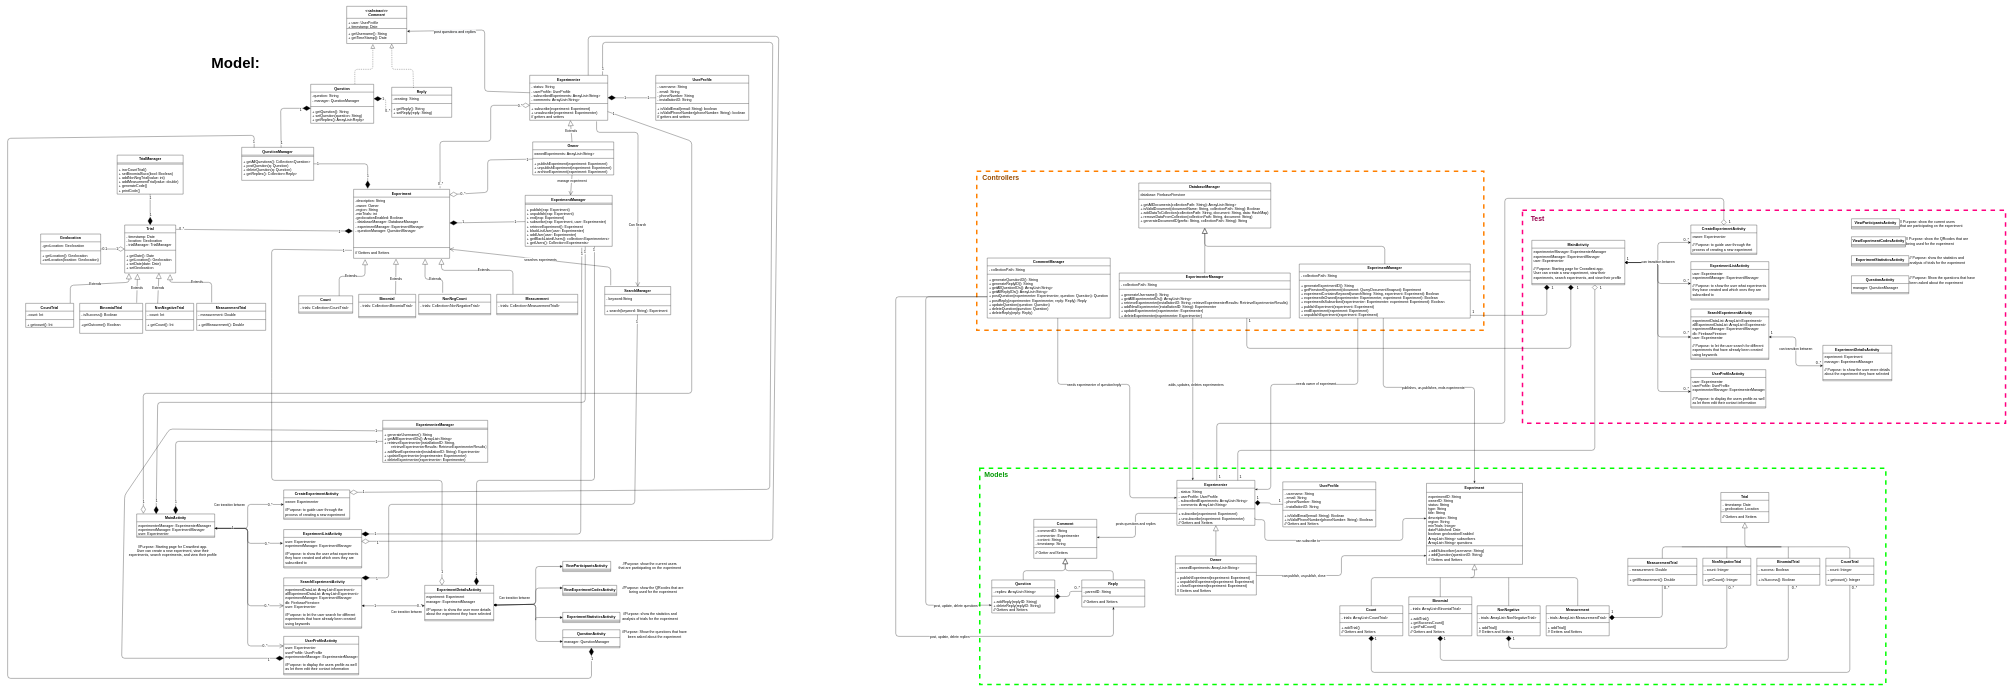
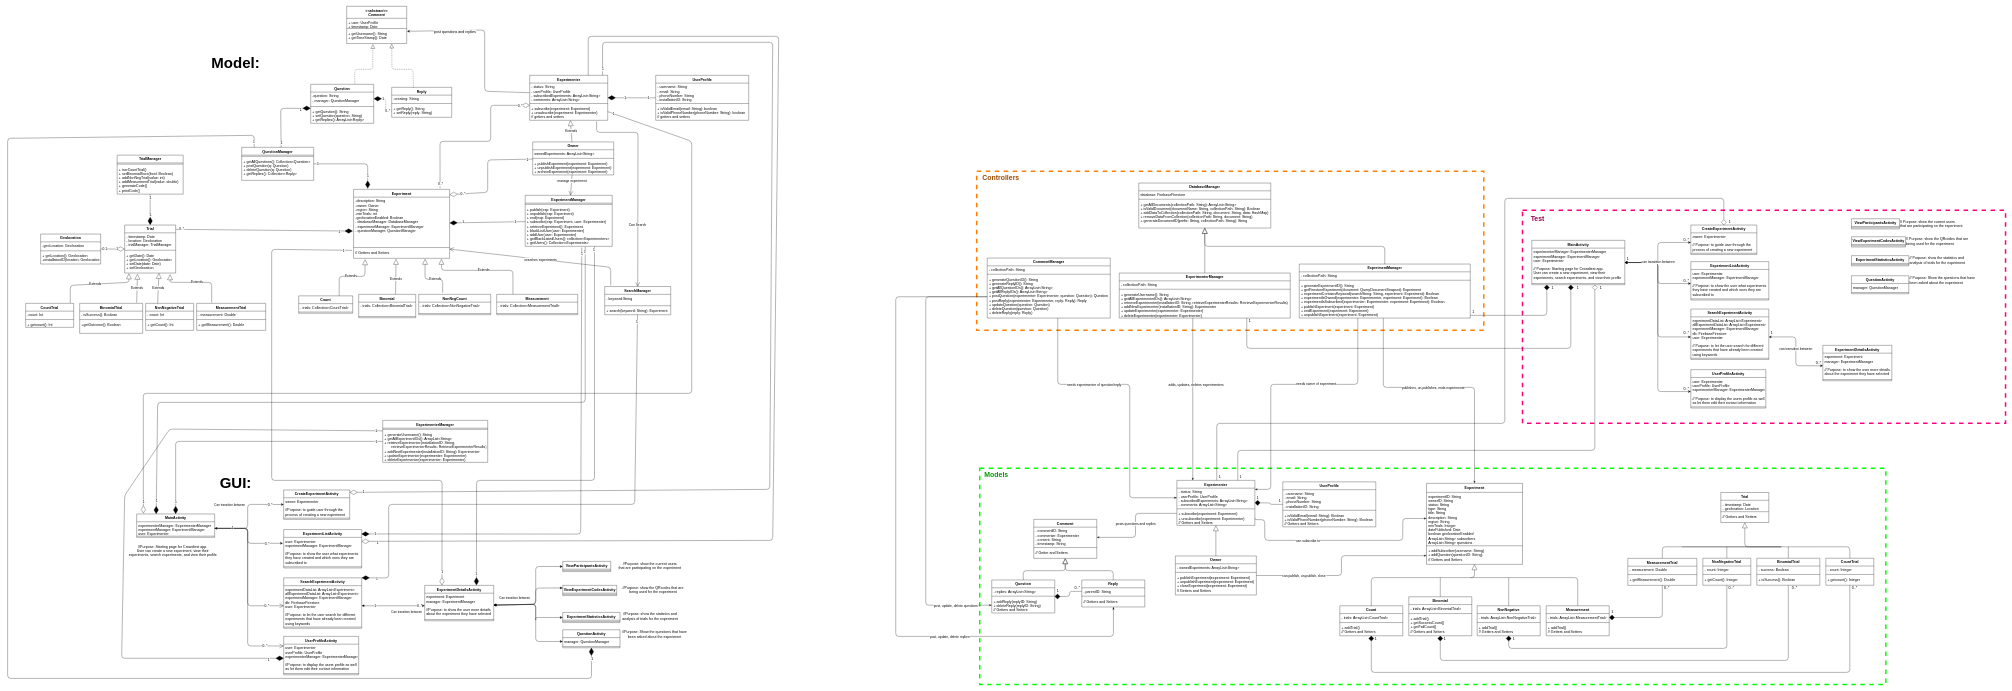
(68, 256) -> (68, 256)
none -> (236, 481)
